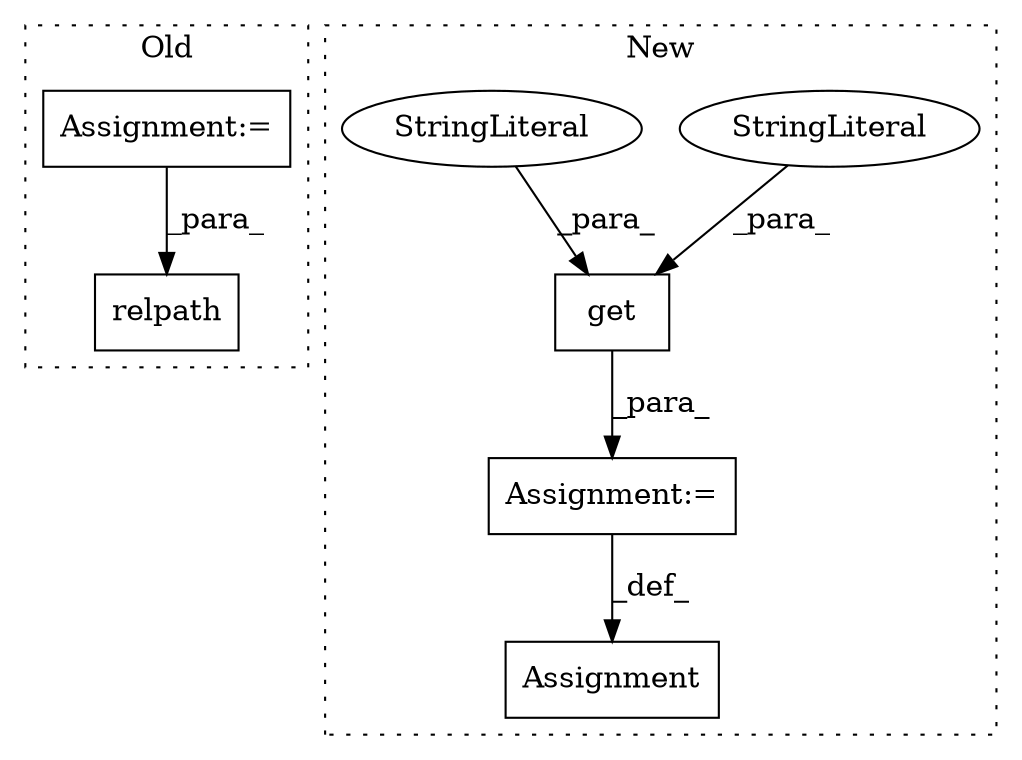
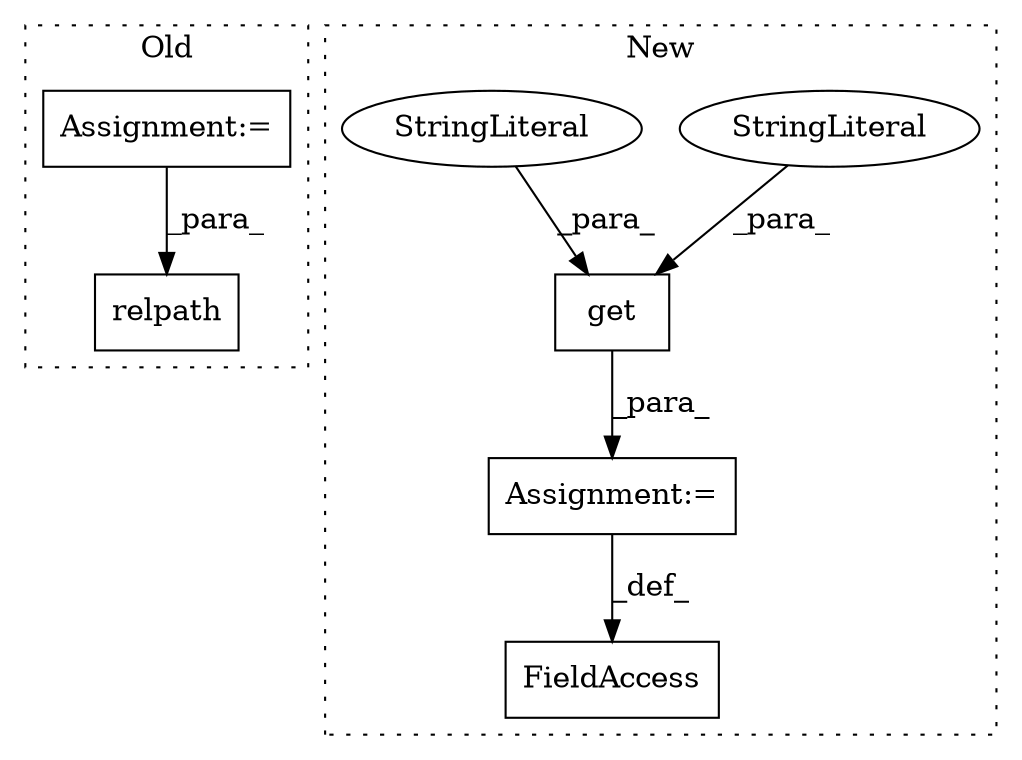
(612, 680) -> (612, 680)
